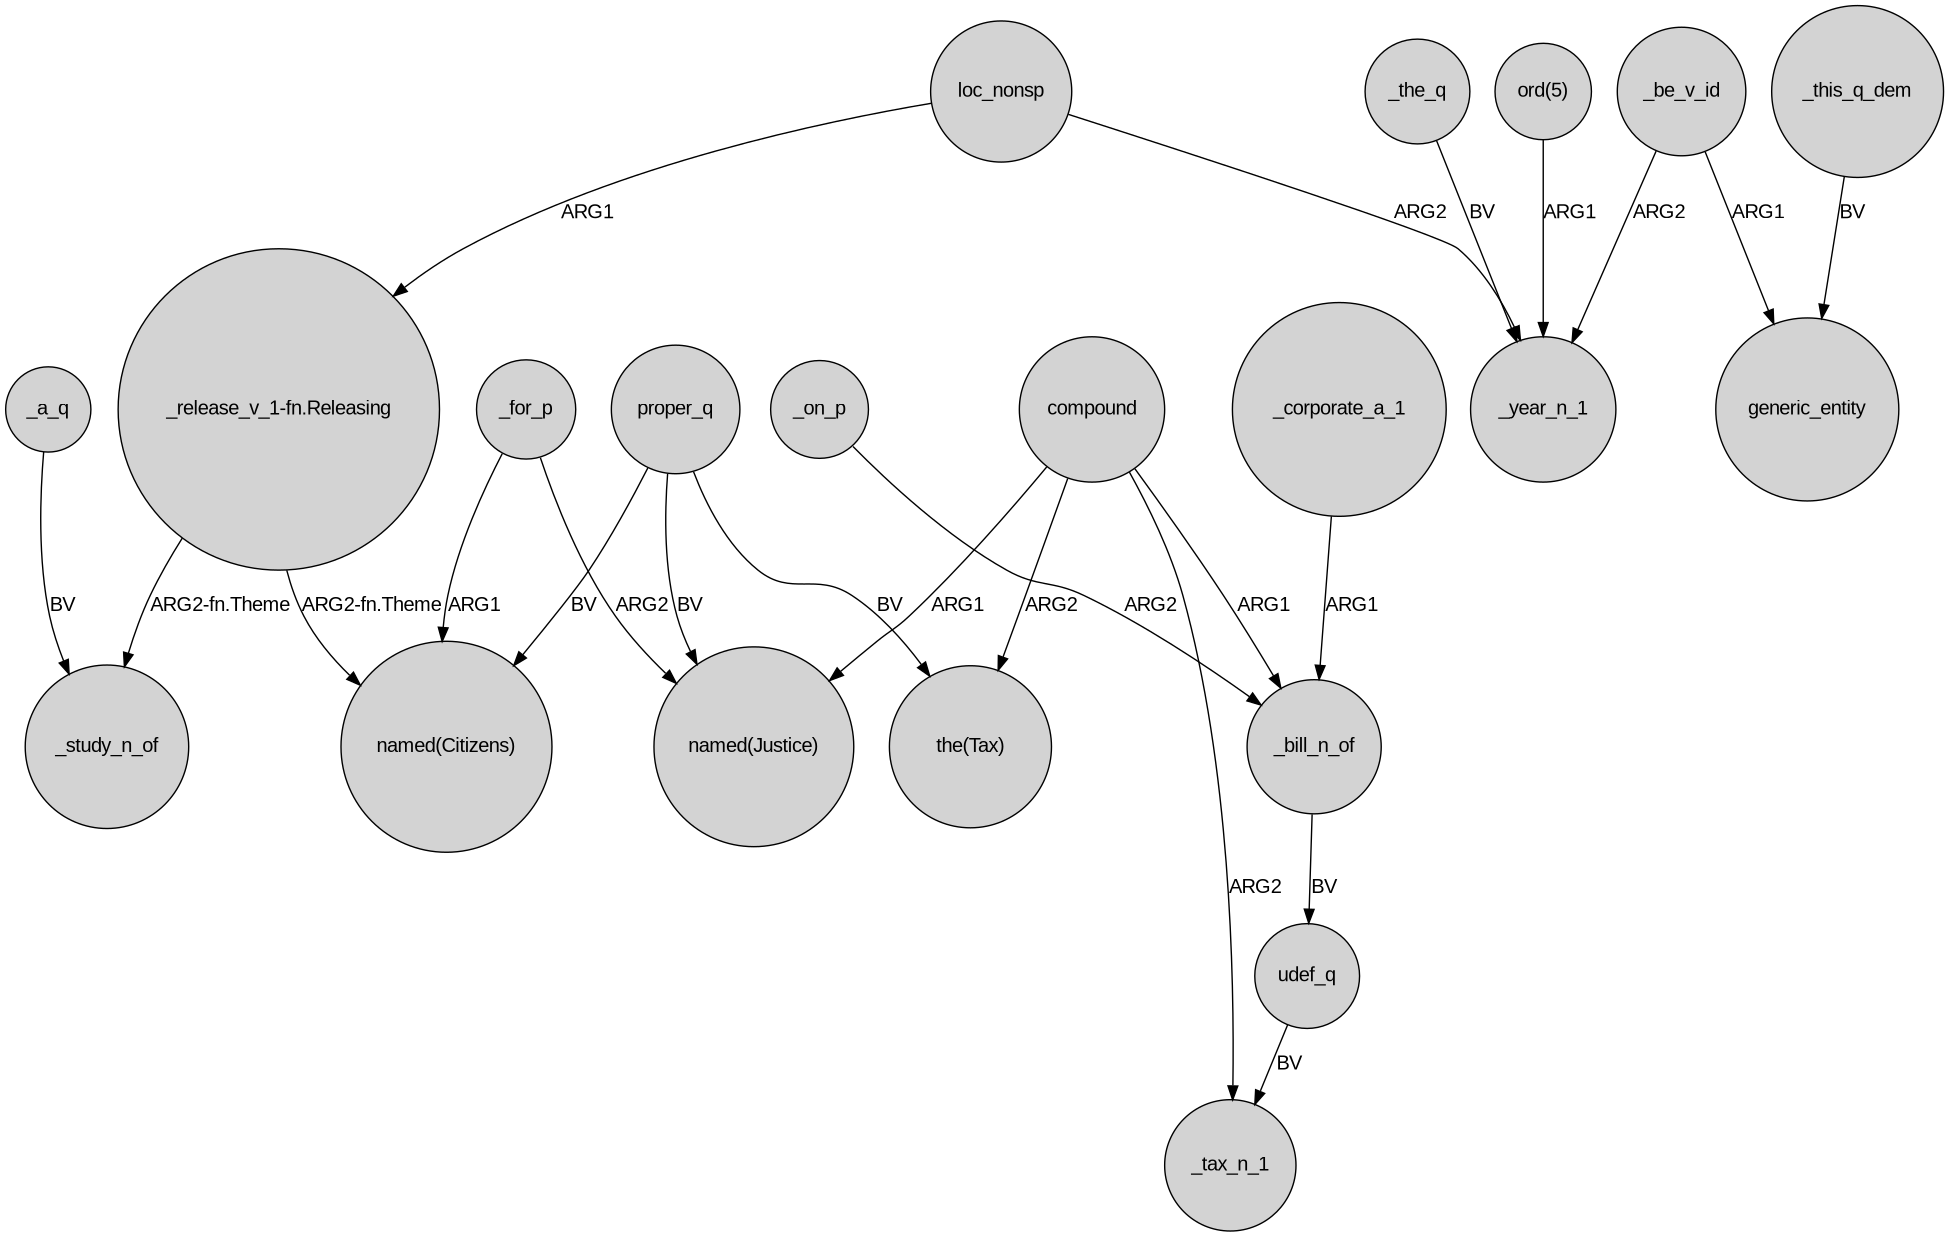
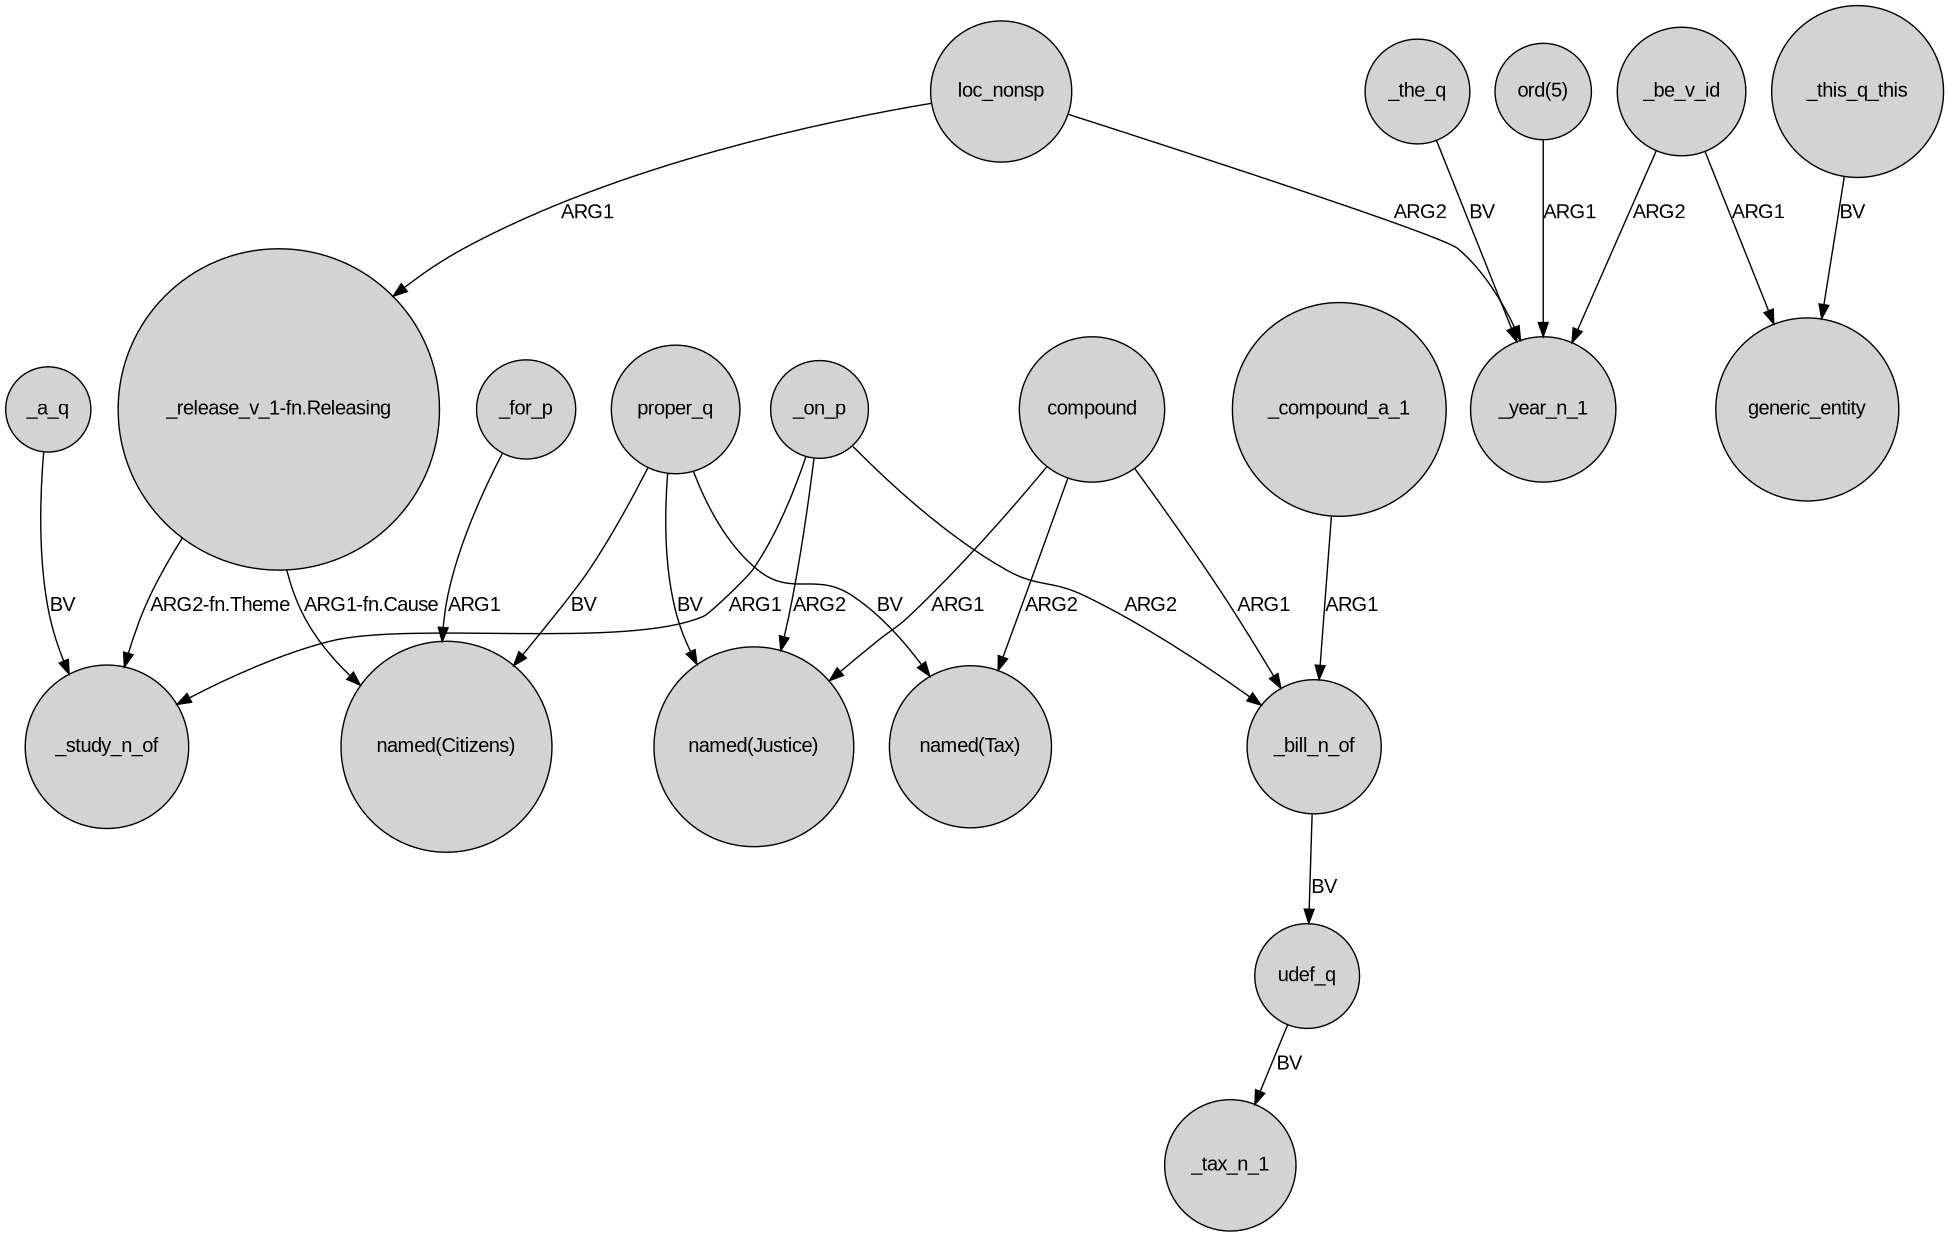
(1858, 92) -> (1858, 92)
(1339, 409) -> (1339, 409)
(584, 562) -> (801, 548)
(372, 606) -> (372, 606)
none -> (556, 633)
(970, 747) -> (970, 747)
(1217, 772) -> none
